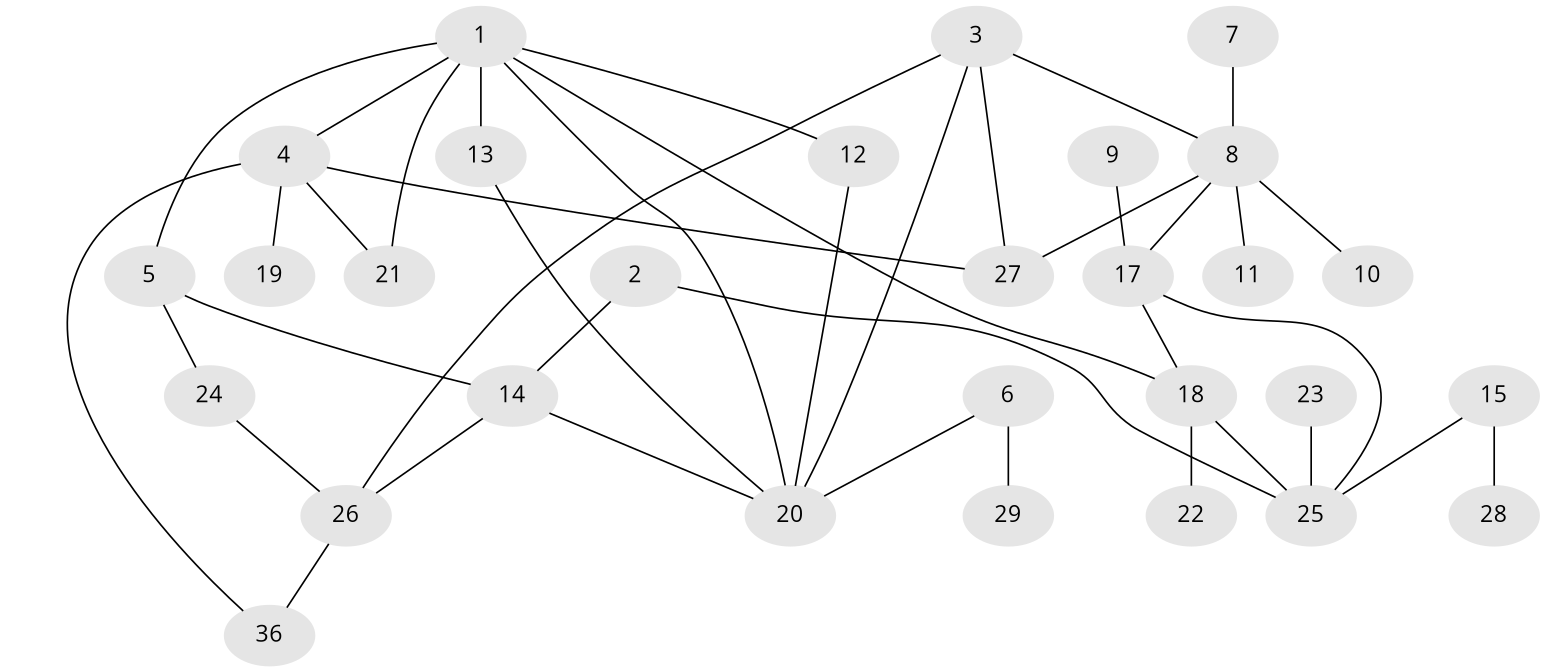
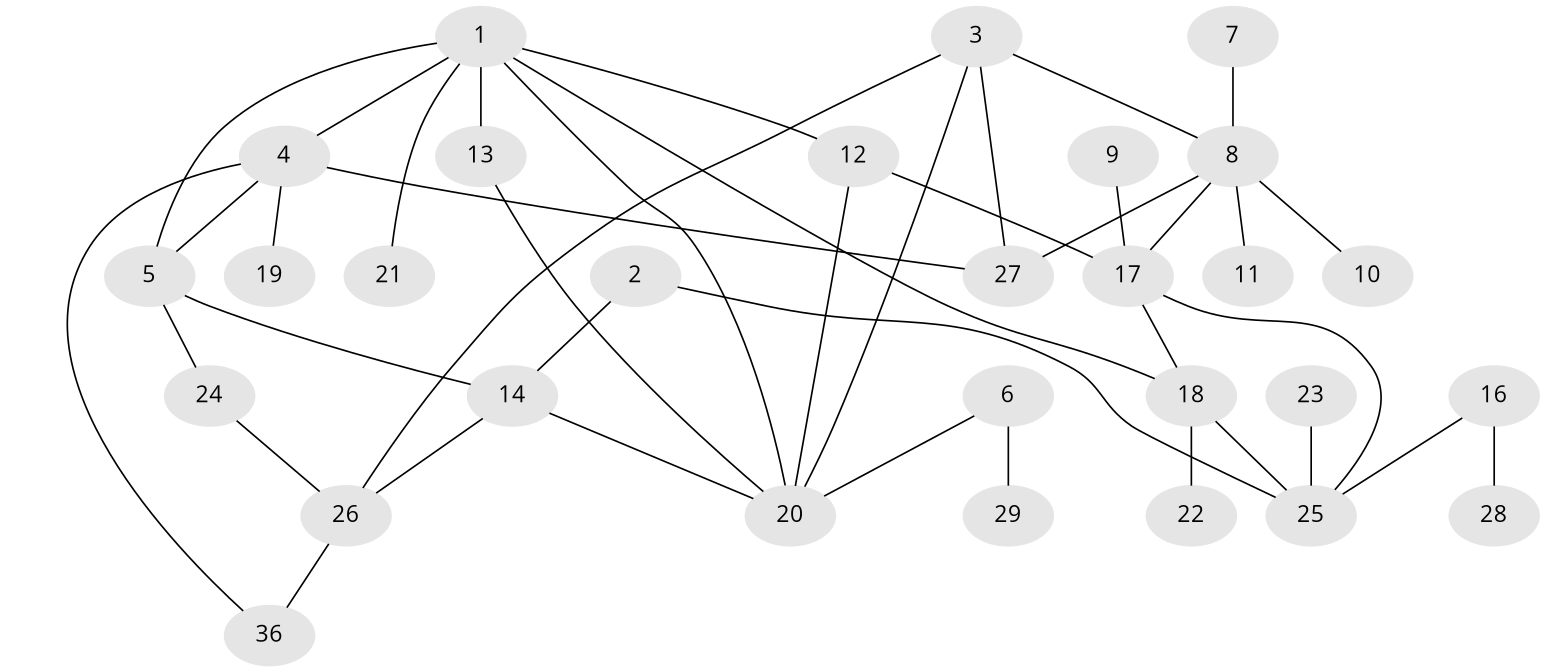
none -> (988, 212)
(337, 216) -> (217, 216)
(1494, 396) -> (1494, 396)
